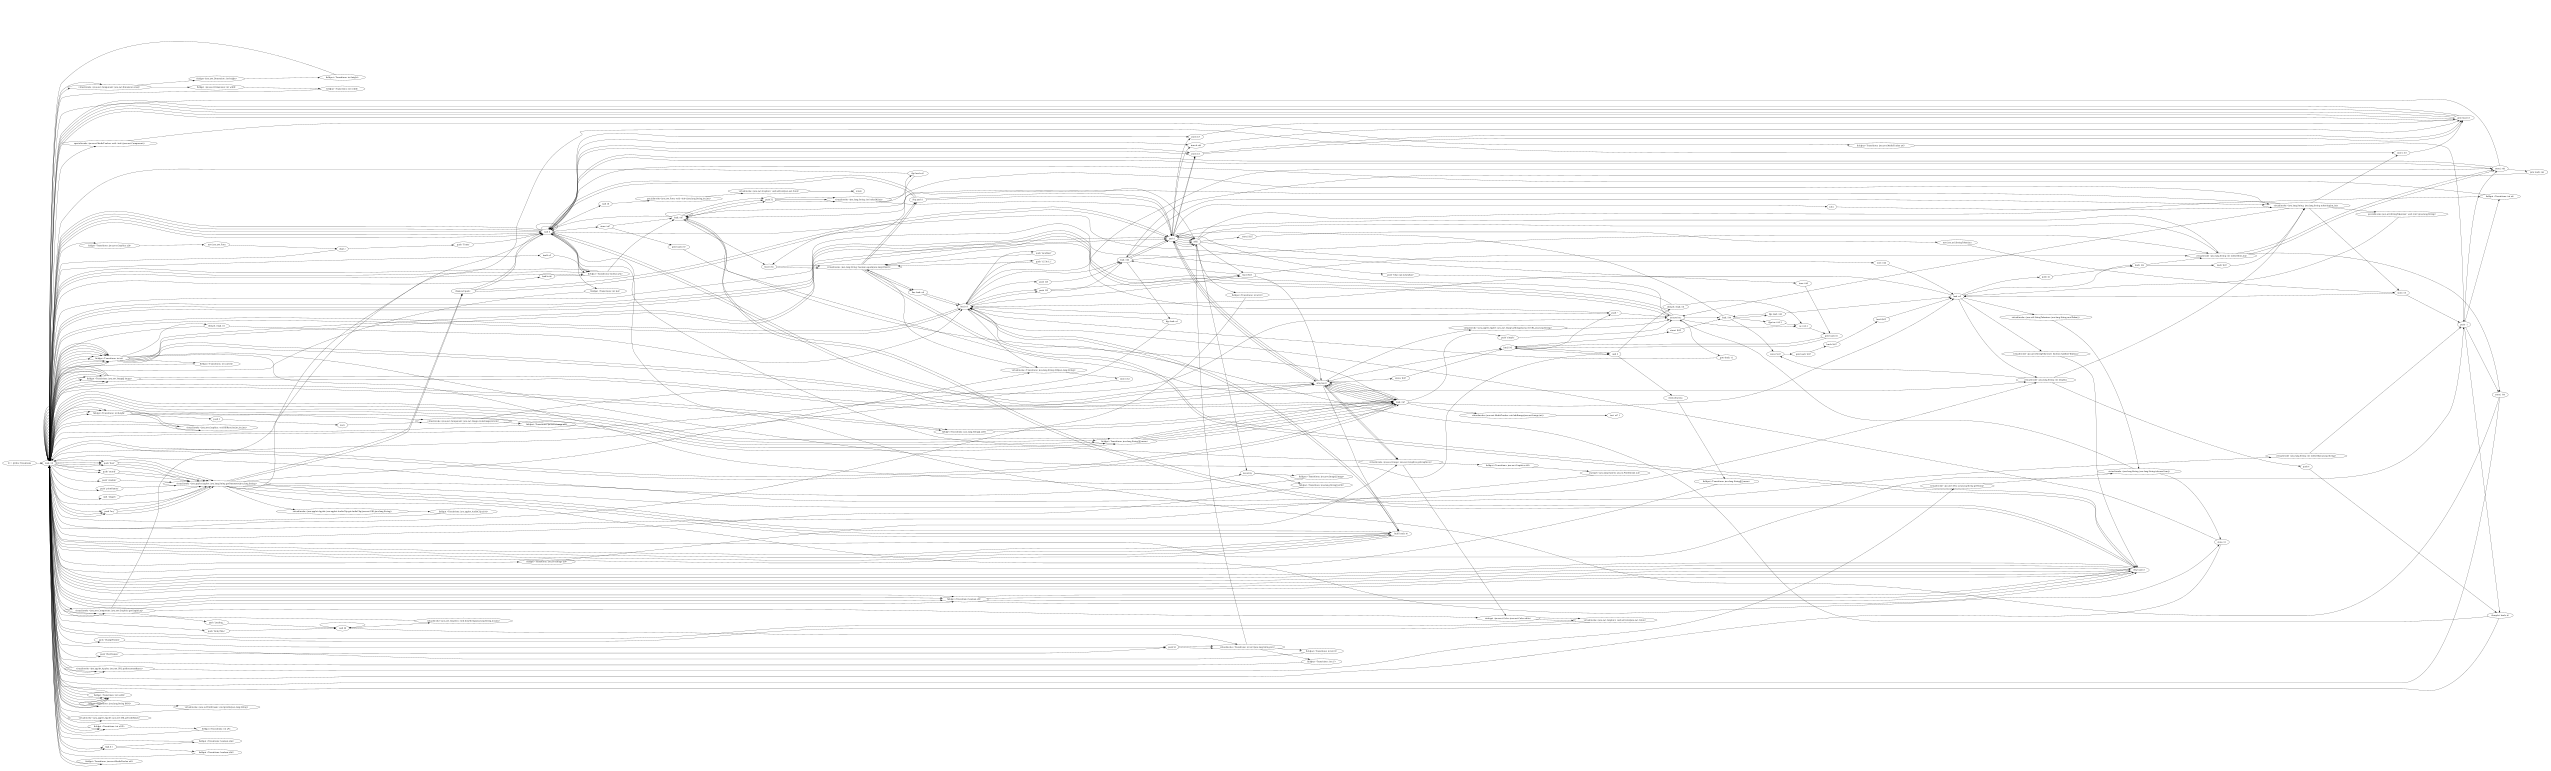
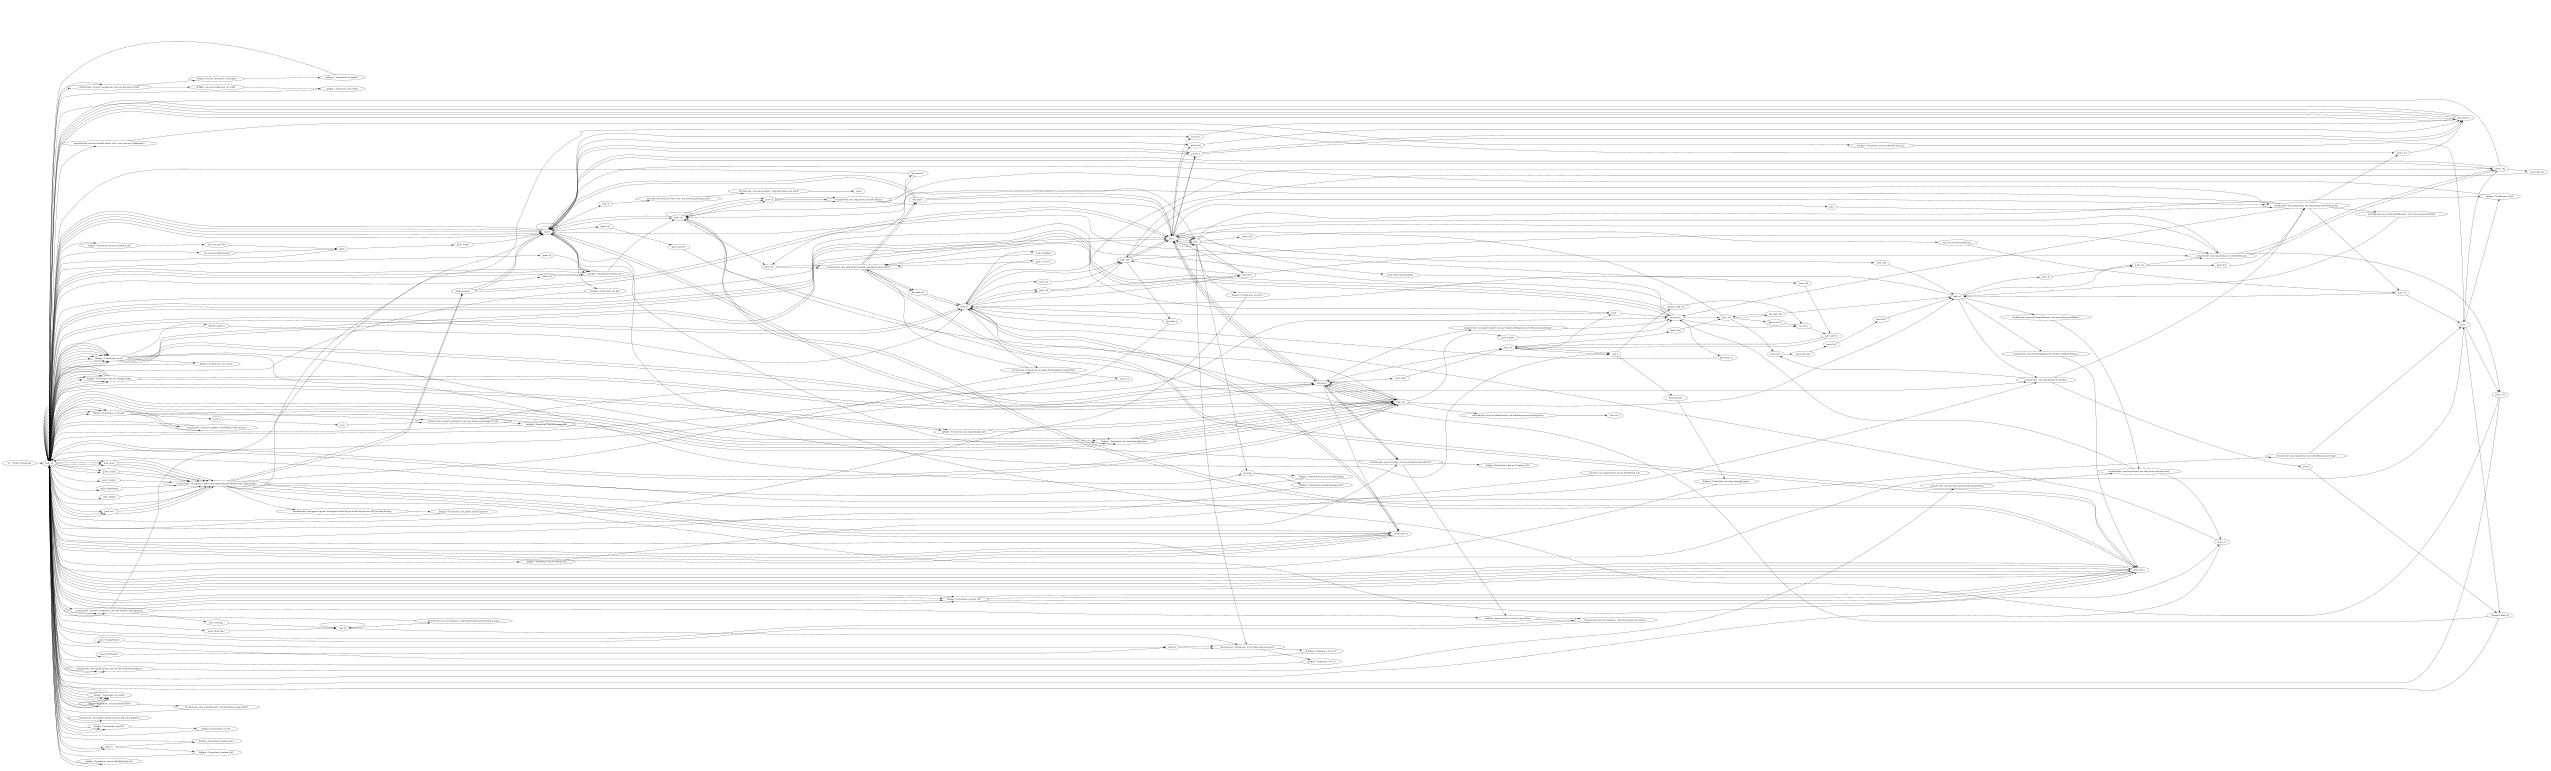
(642, 222) -> (611, 220)
none -> (217, 253)
(1303, 317) -> (1210, 257)
(1207, 447) -> (1206, 446)
(1560, 469) -> none
